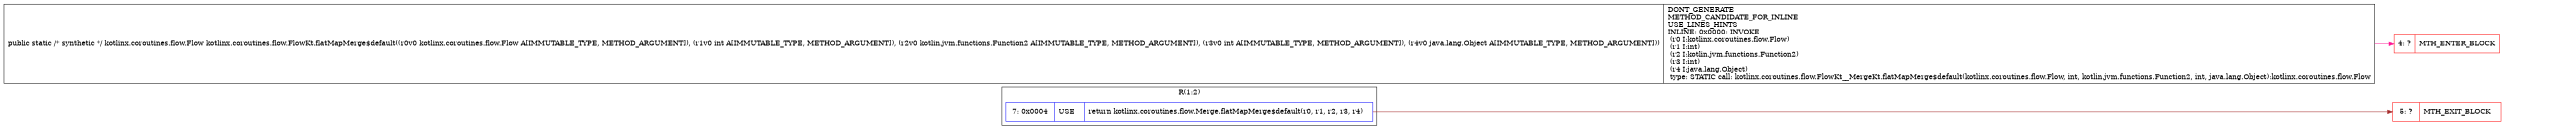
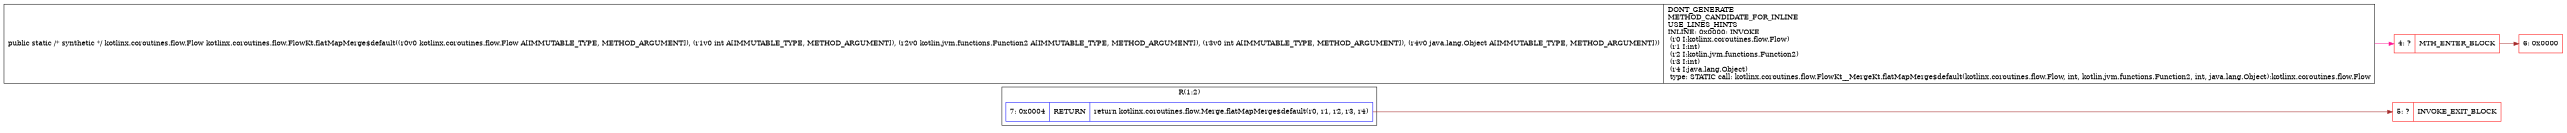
none -> (2541, 44)
(1067, 112) -> (1070, 112)
(2457, 112) -> (2457, 112)
